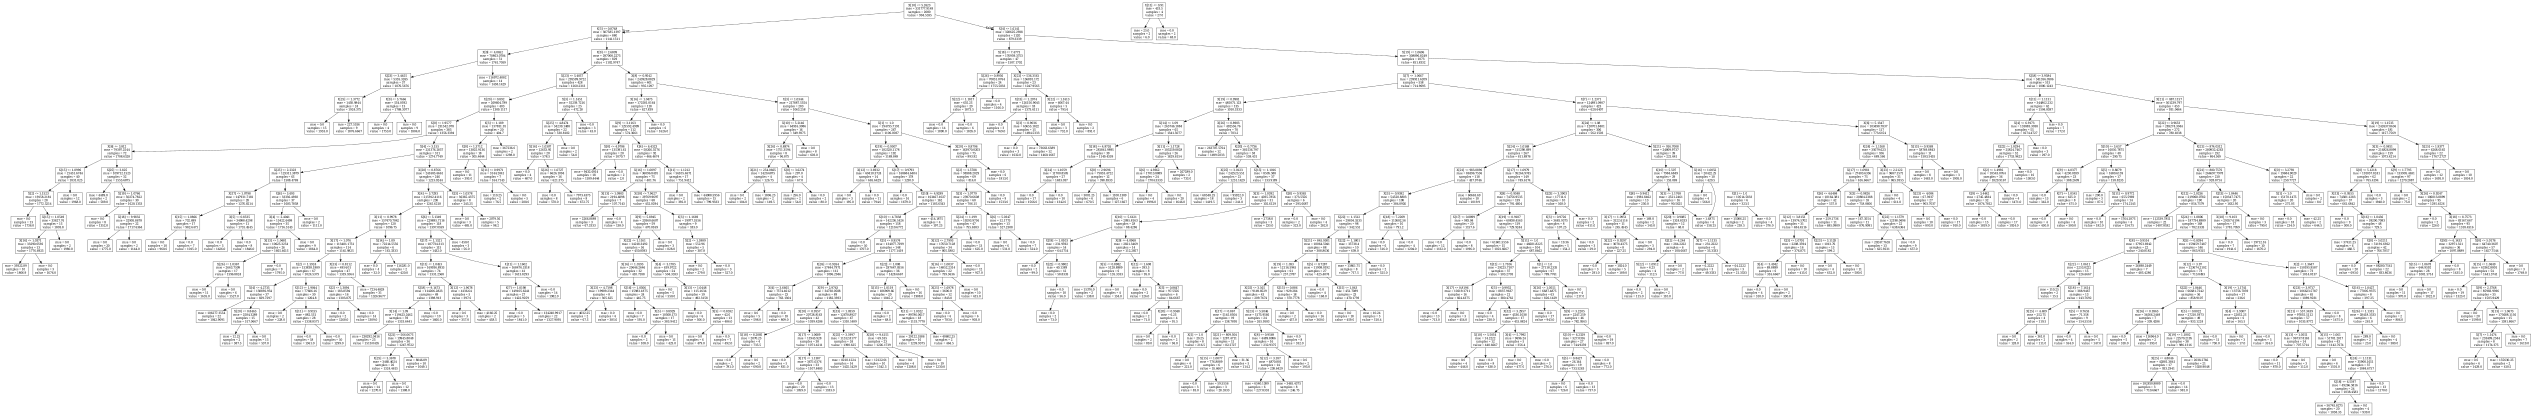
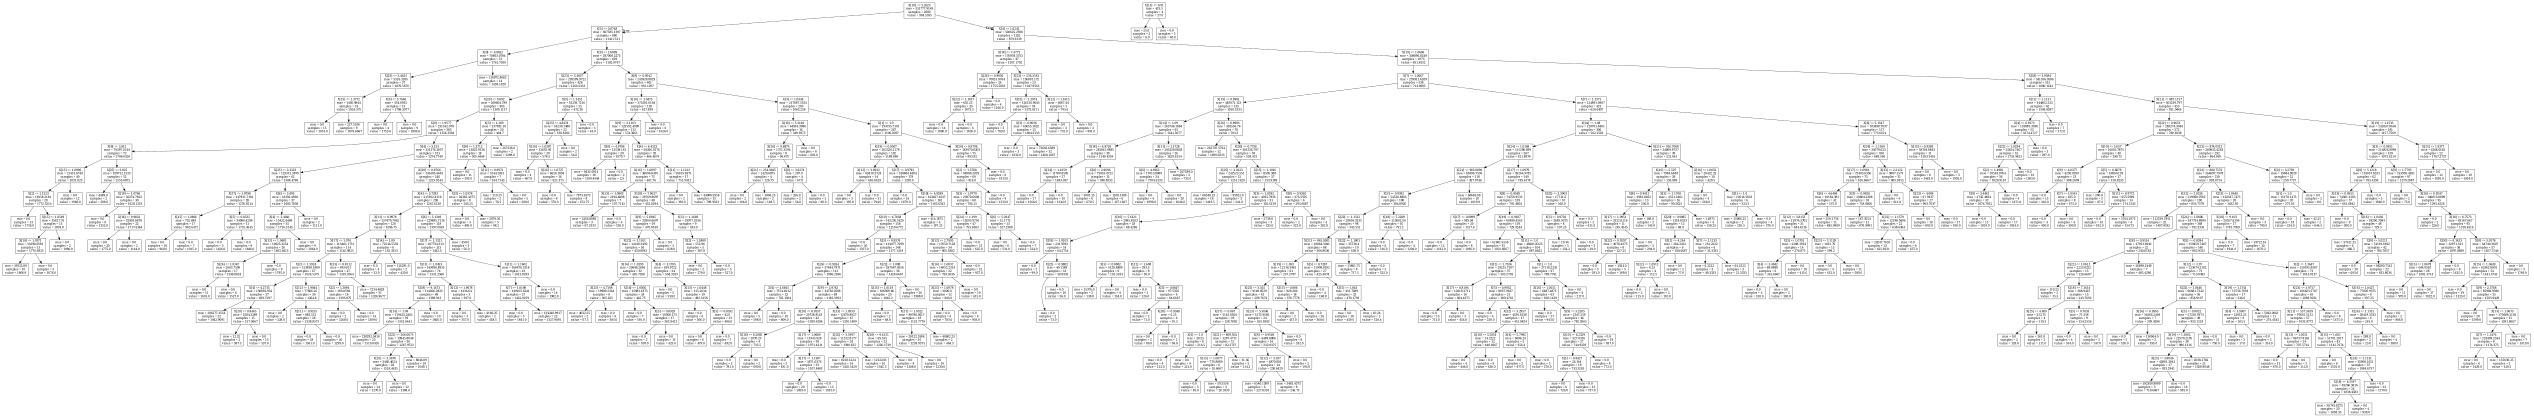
(2111, 162) -> none
(1715, 199) -> (1721, 186)
(1673, 209) -> none
(1126, 246) -> none
(1053, 304) -> (1042, 292)
none -> (2267, 316)
none -> (1155, 364)
